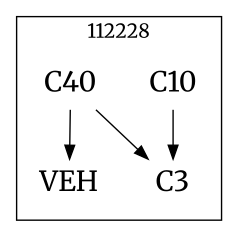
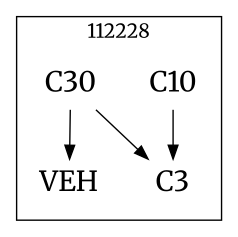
(71, 84) -> (71, 84)
